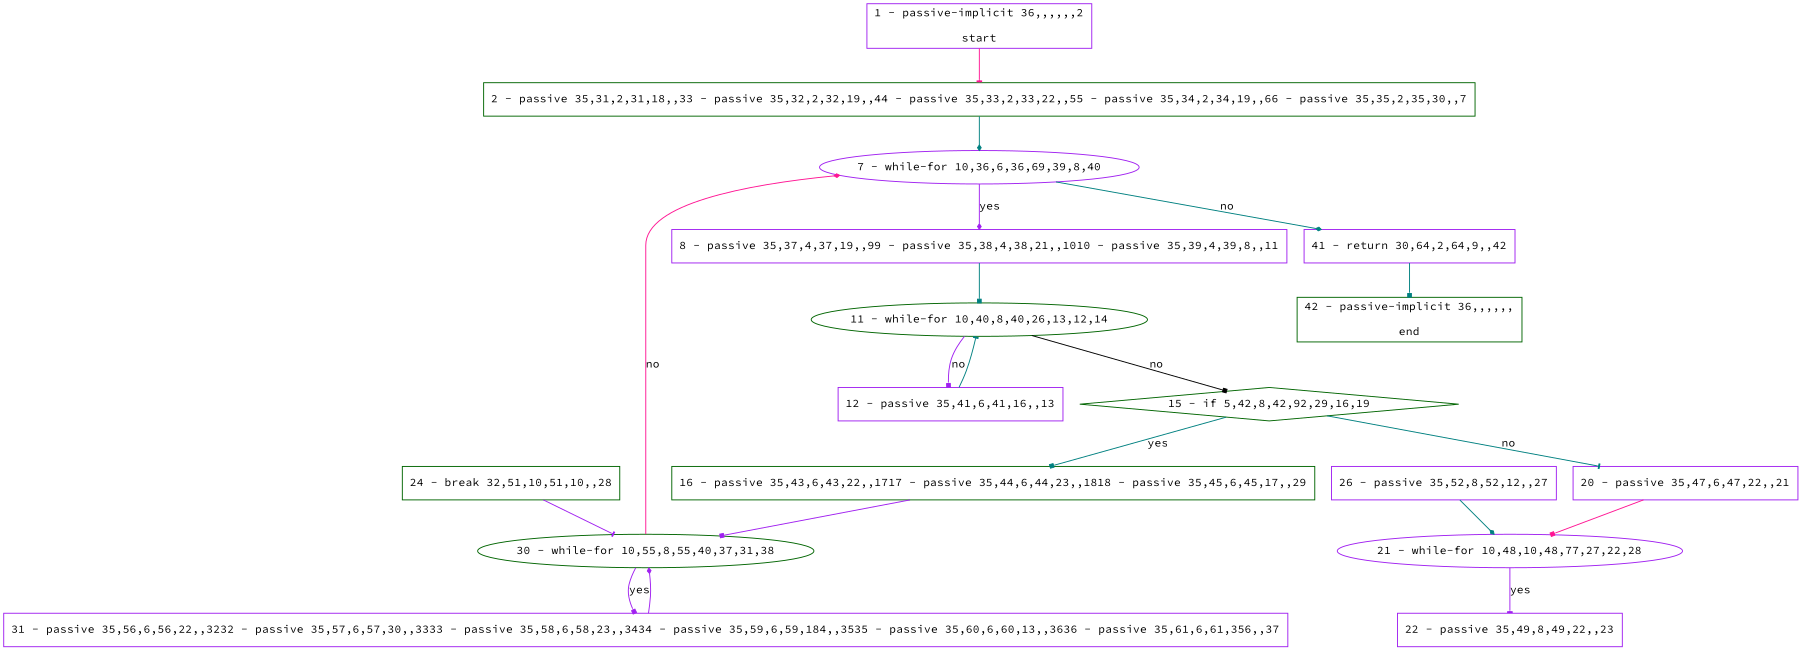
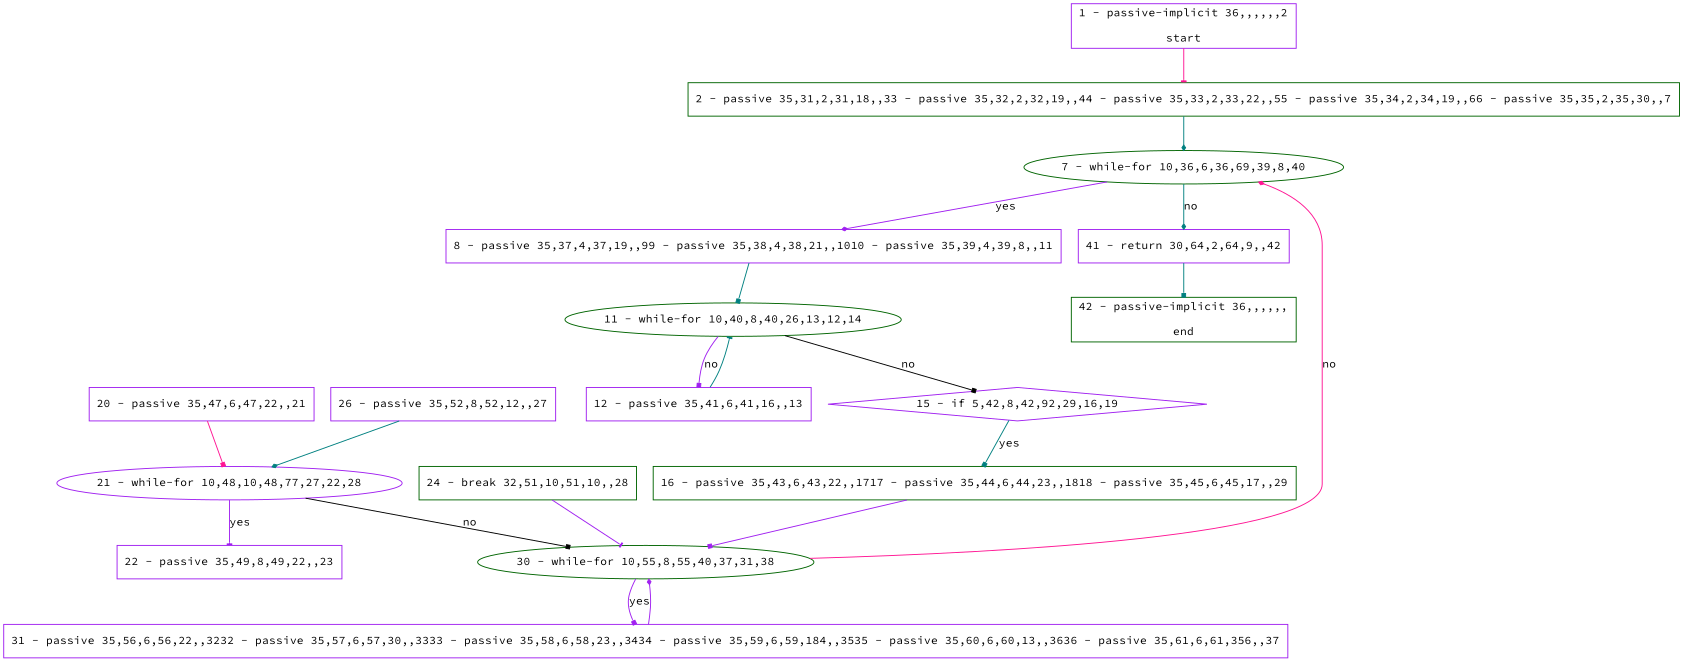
(979, 167) -> (1184, 167)
(1269, 404) -> (1017, 404)
(1462, 441) -> none
none -> (435, 522)
